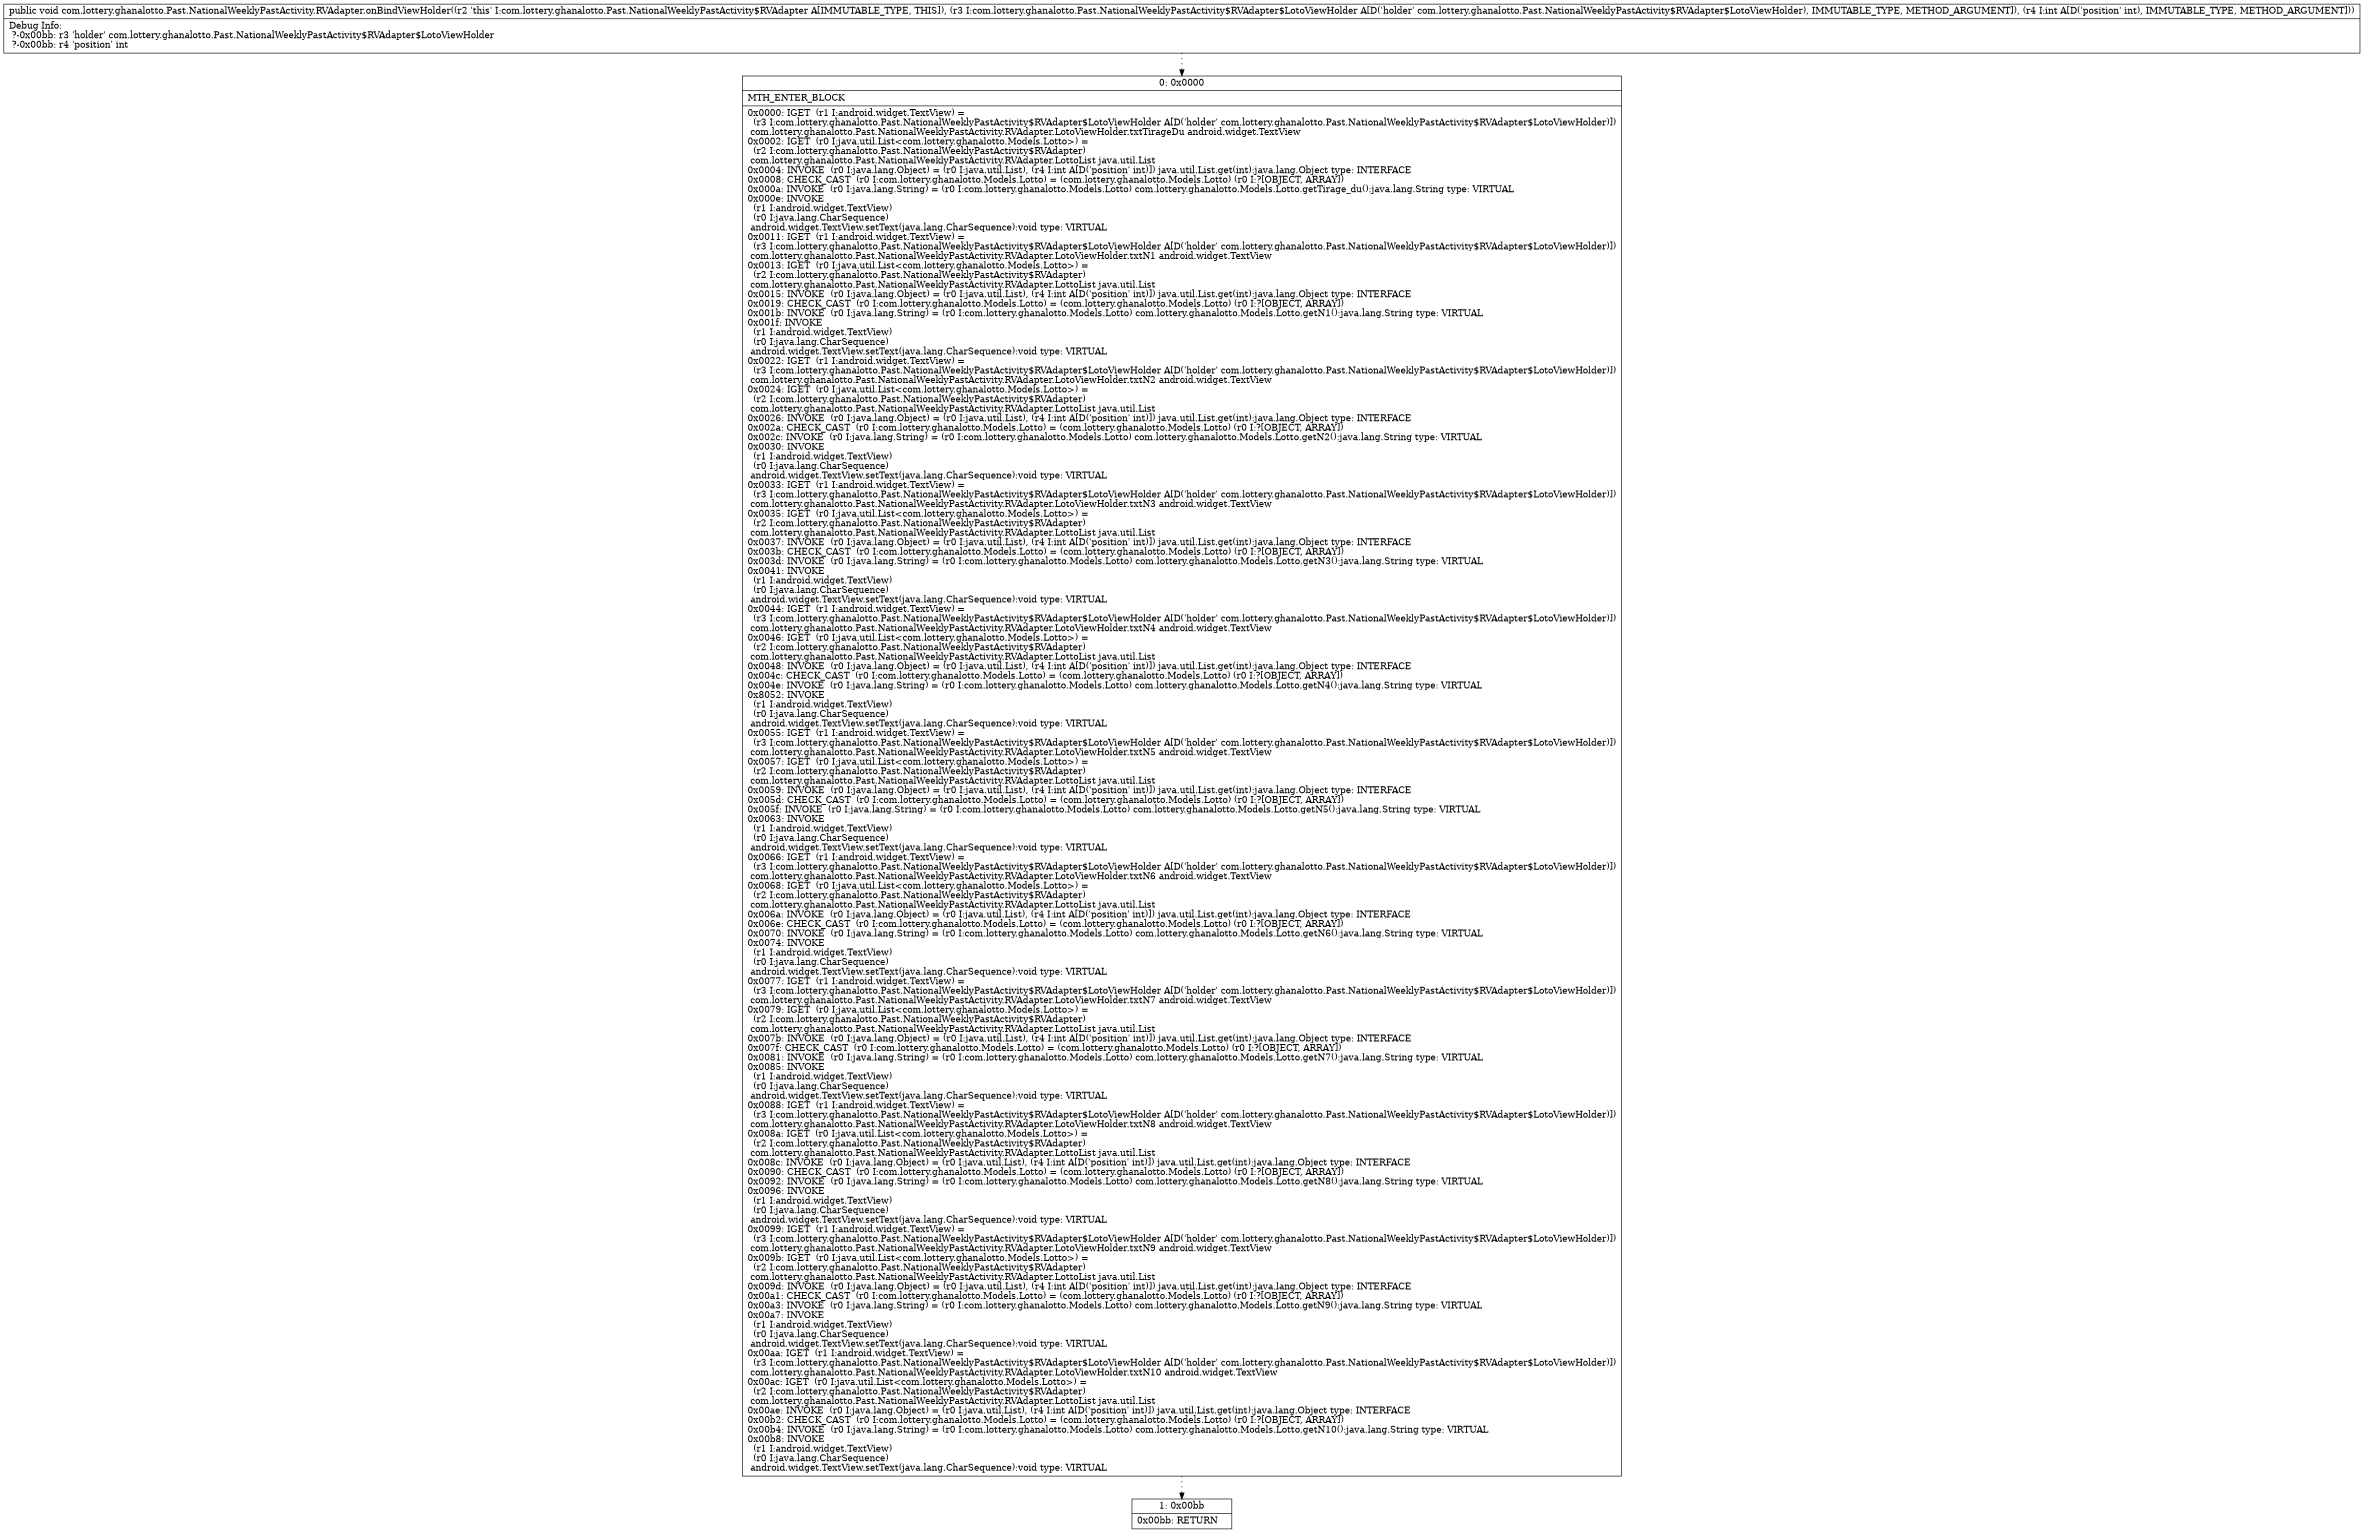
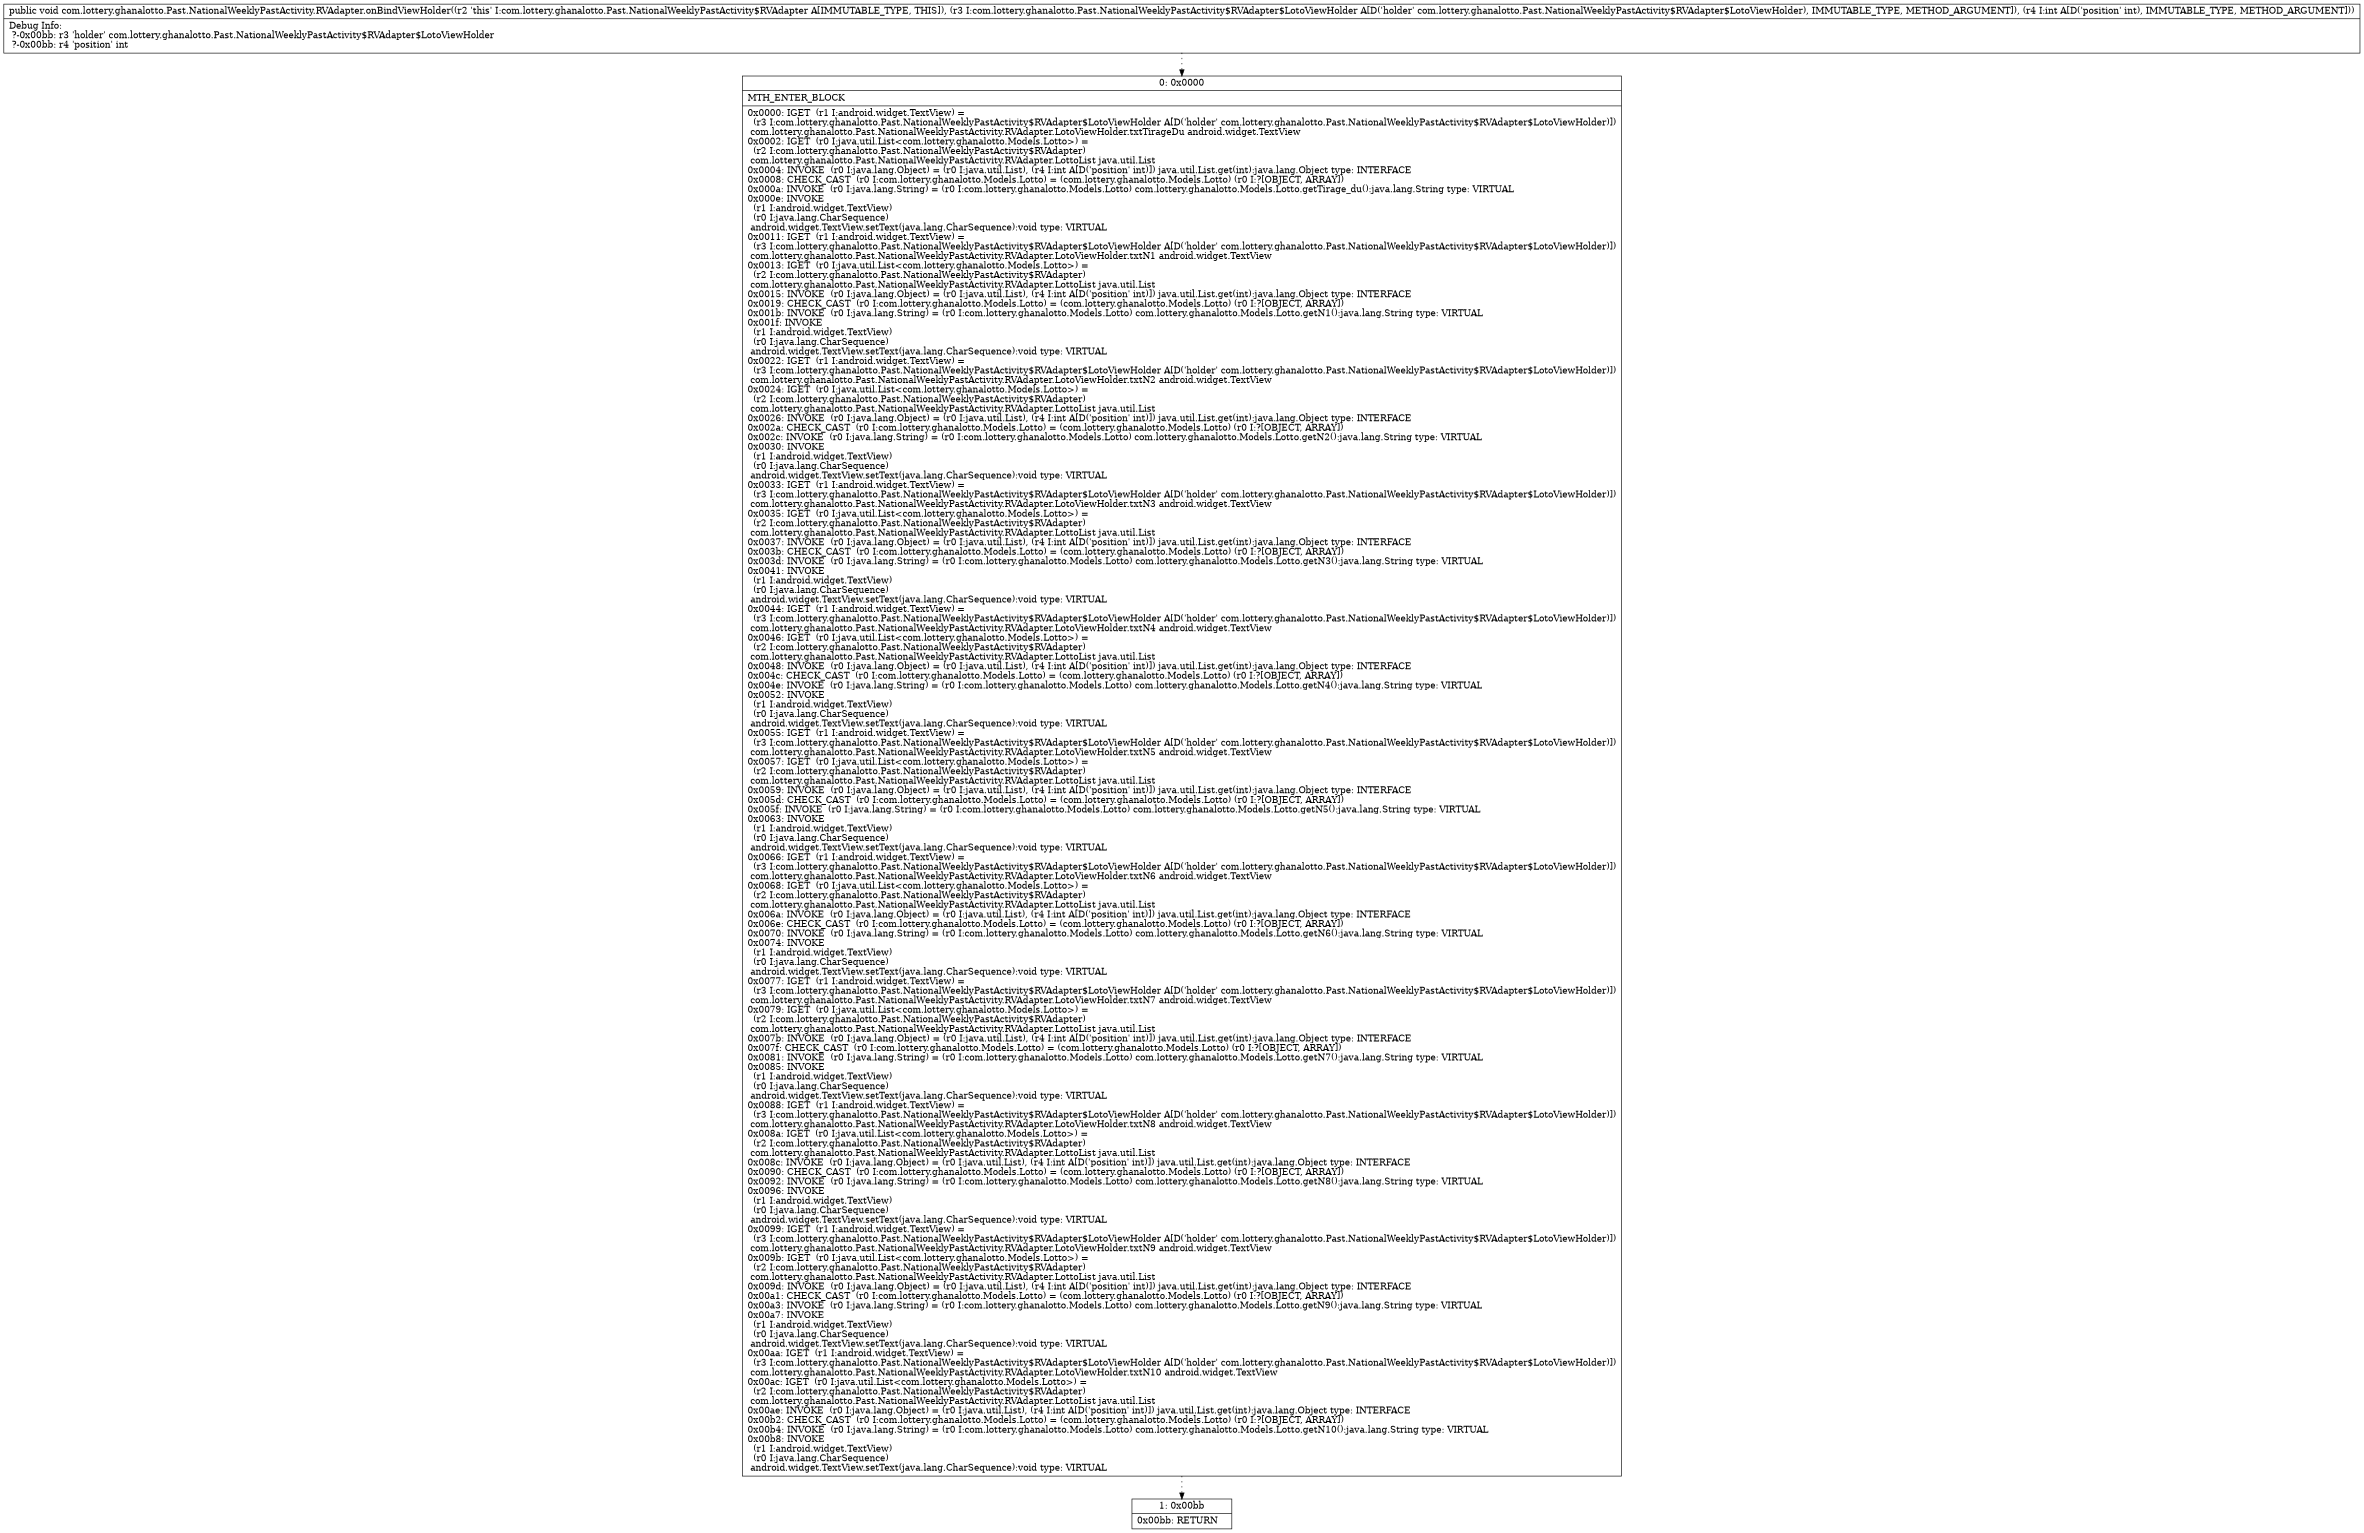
(789, 695) -> (789, 695)
